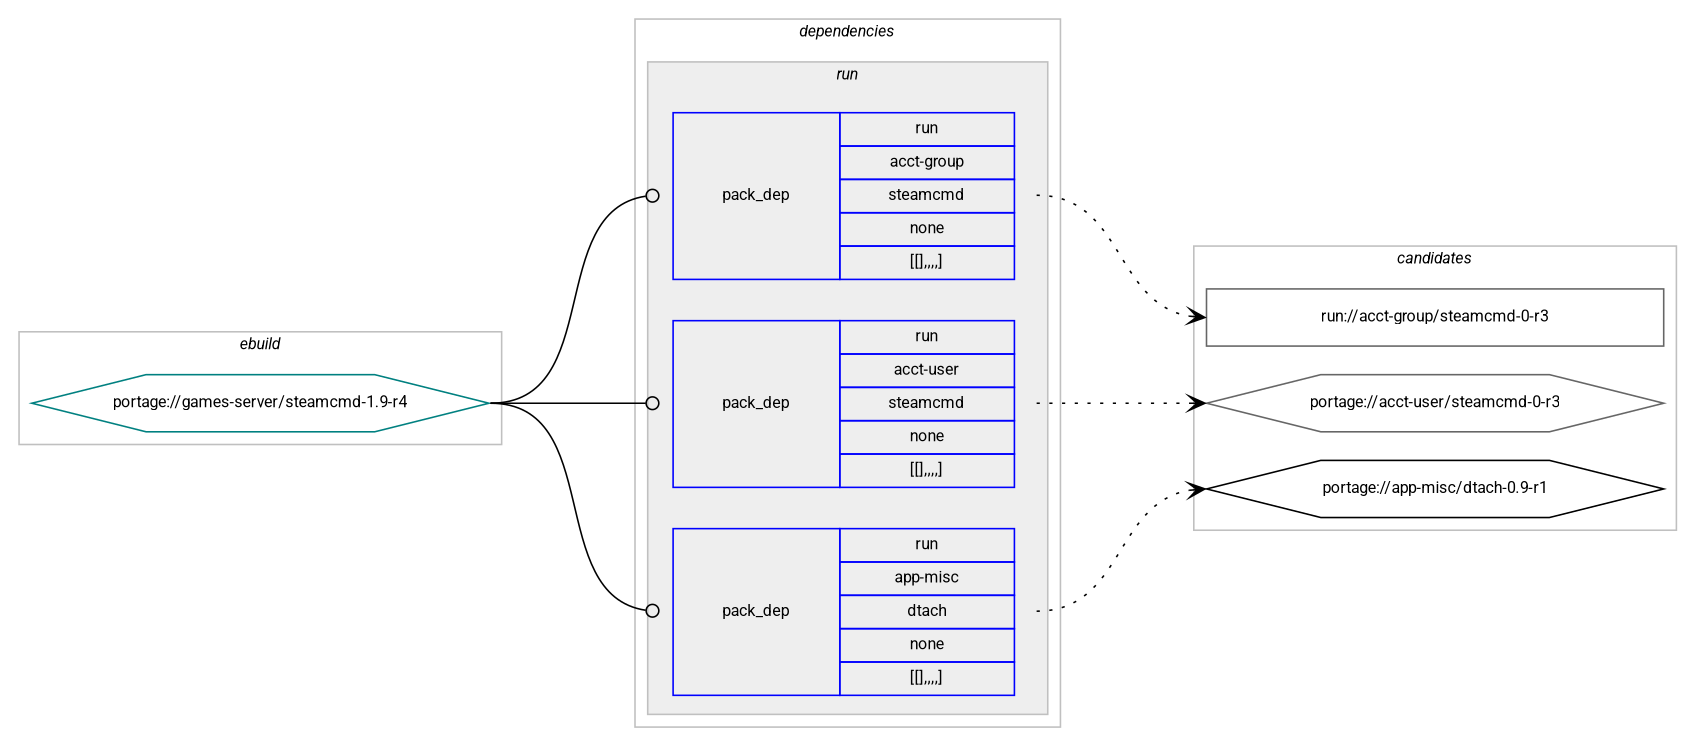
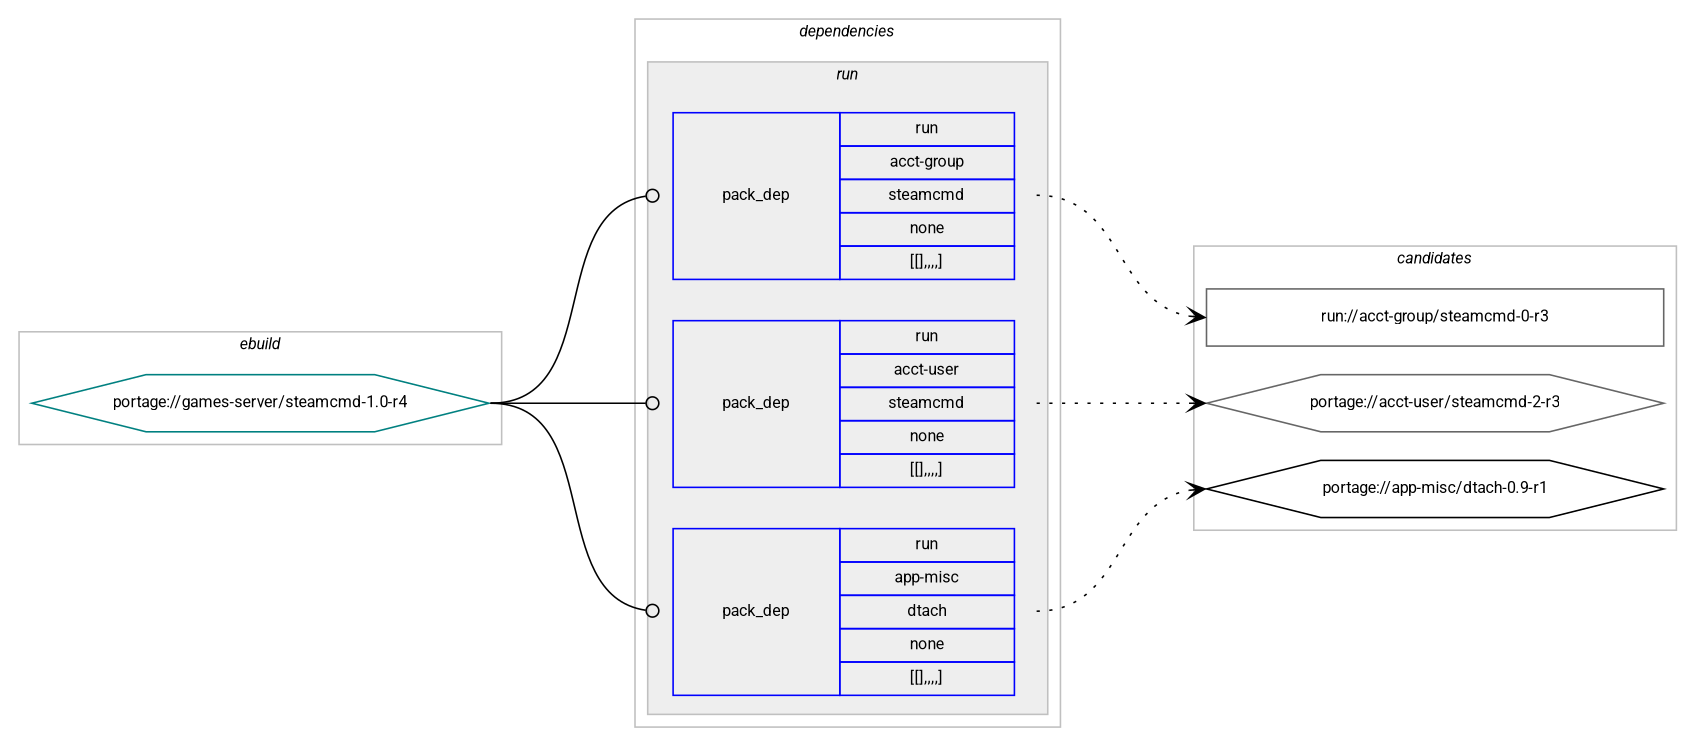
(260, 403) -> (260, 403)
(1435, 403) -> (1435, 403)
